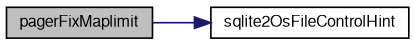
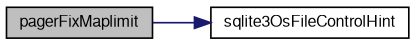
(310, 23) -> (310, 23)
